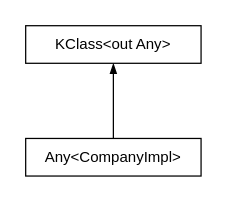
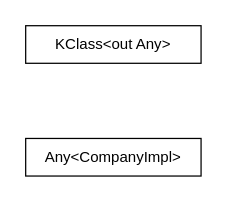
(113, 106) -> none
